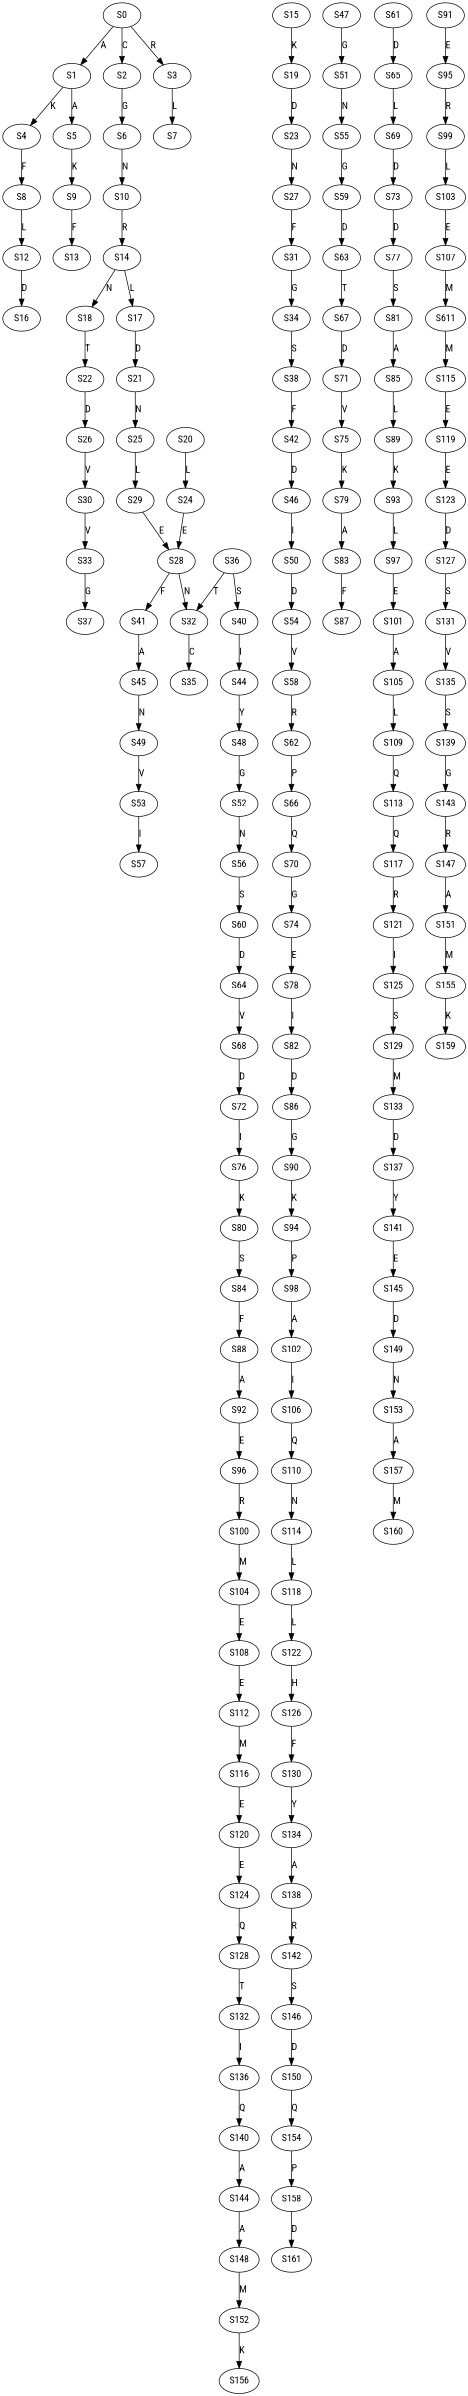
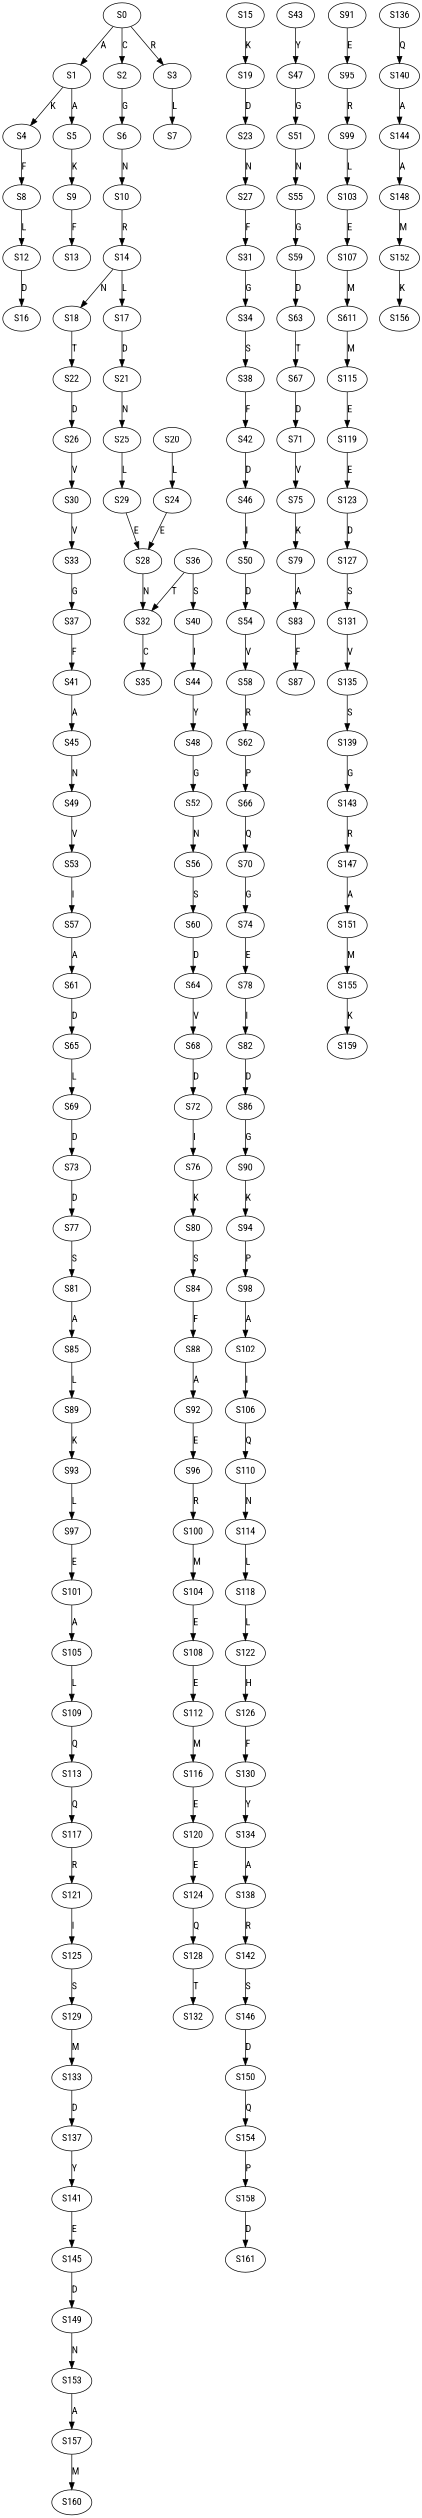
none -> (296, 15)
(160, 589) -> (72, 649)
none -> (72, 952)
(239, 2044) -> none
